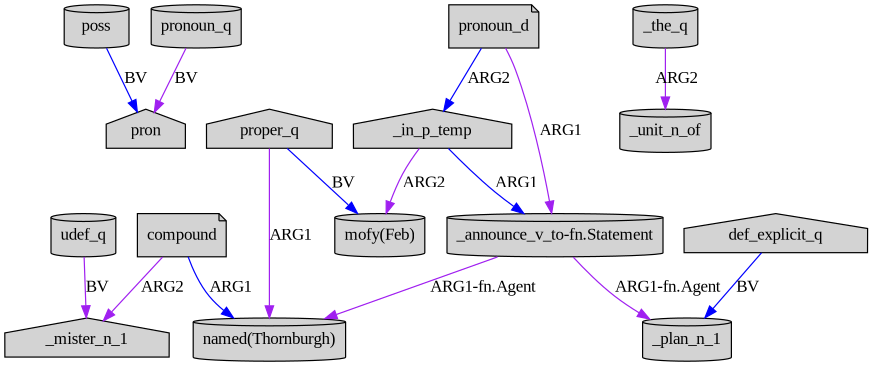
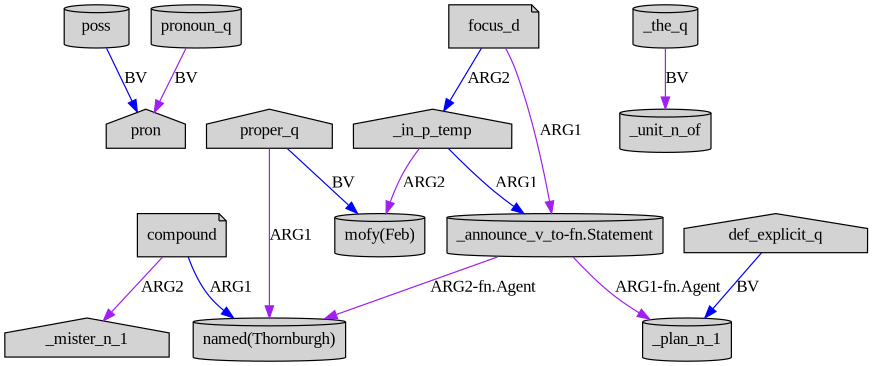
(494, 26) -> (494, 26)
(677, 79) -> (677, 79)
(83, 235) -> none
(483, 287) -> (483, 287)
